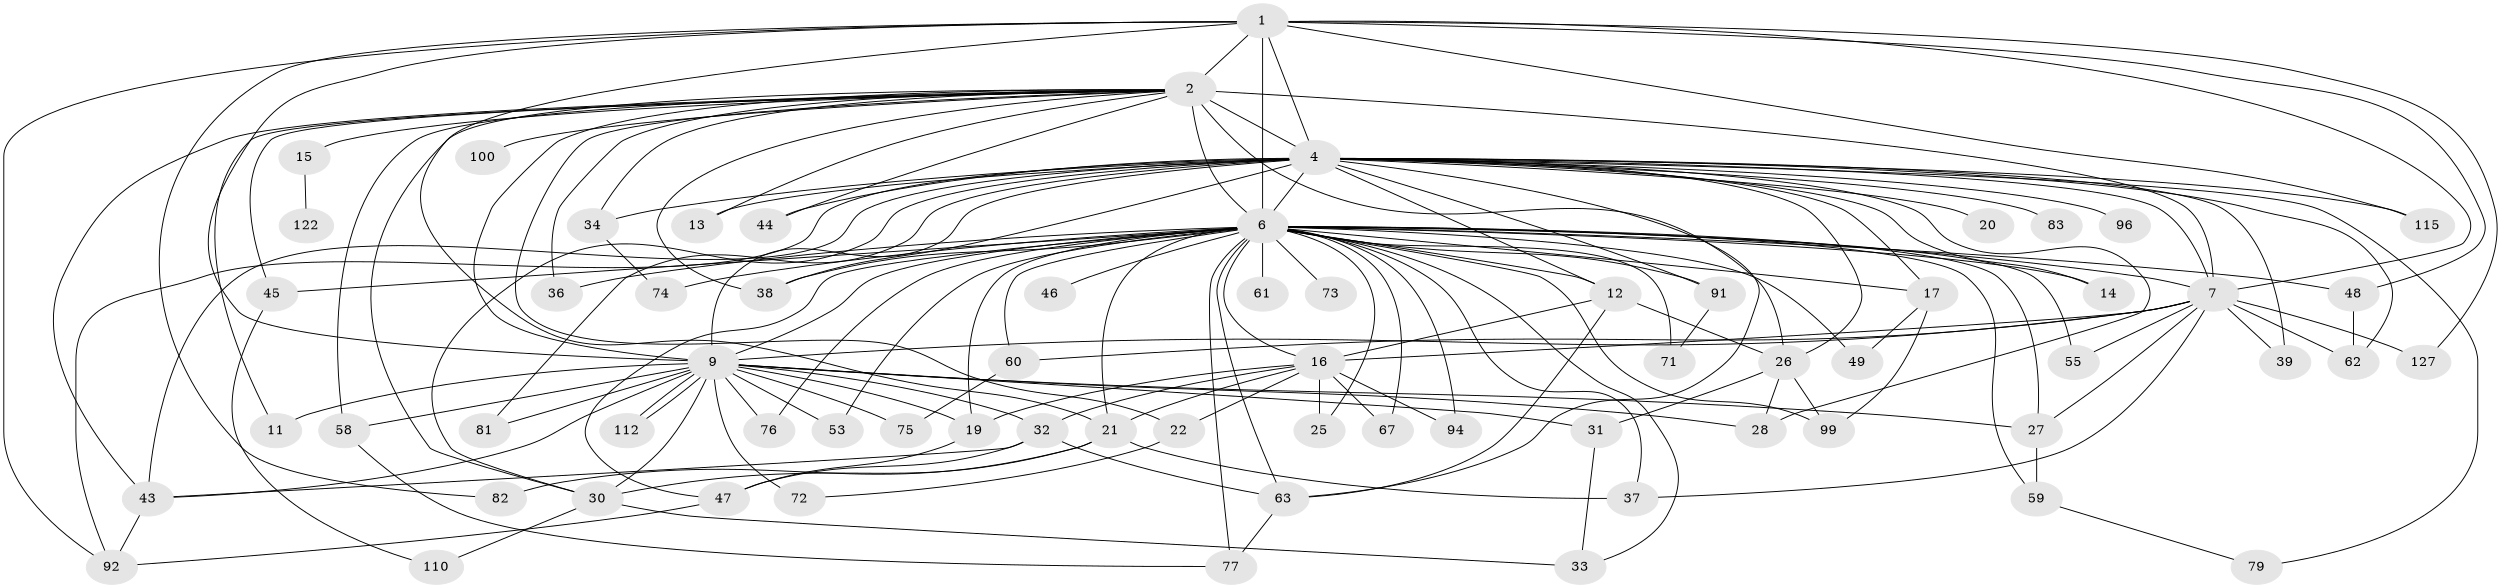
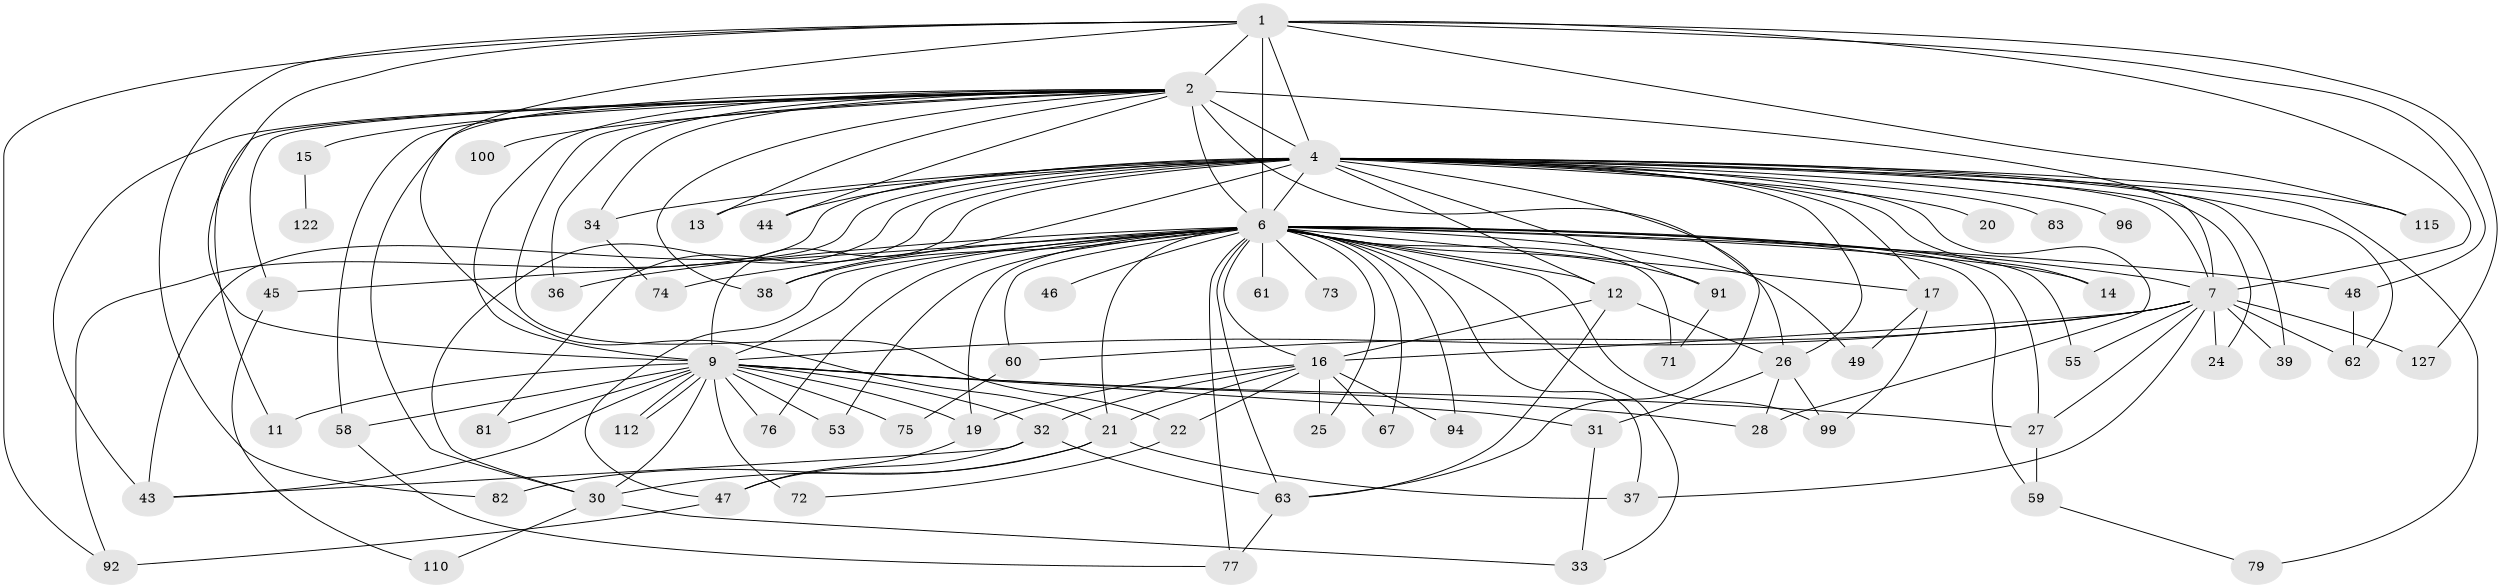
none -> (2217, 362)
(130, 533) -> none
